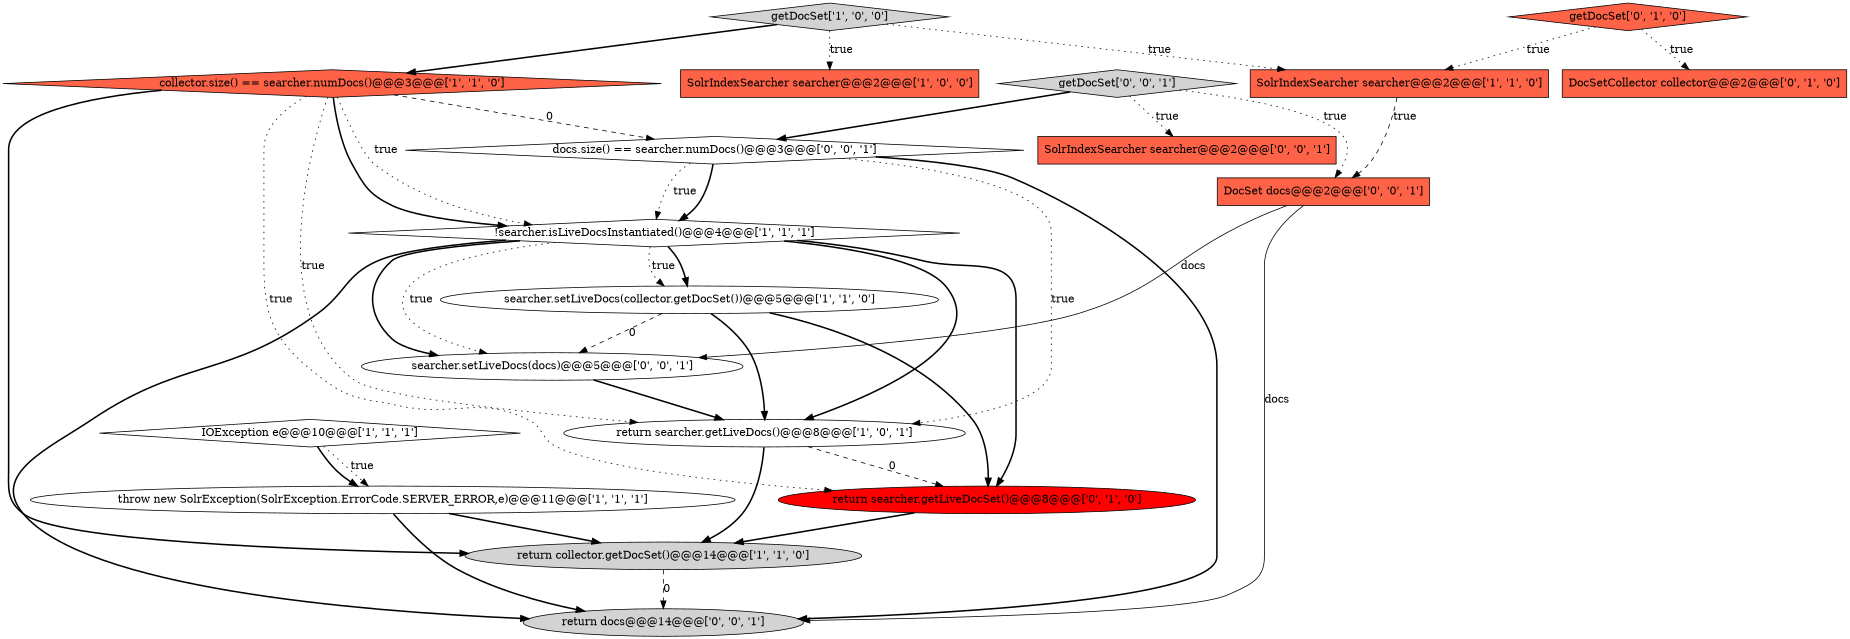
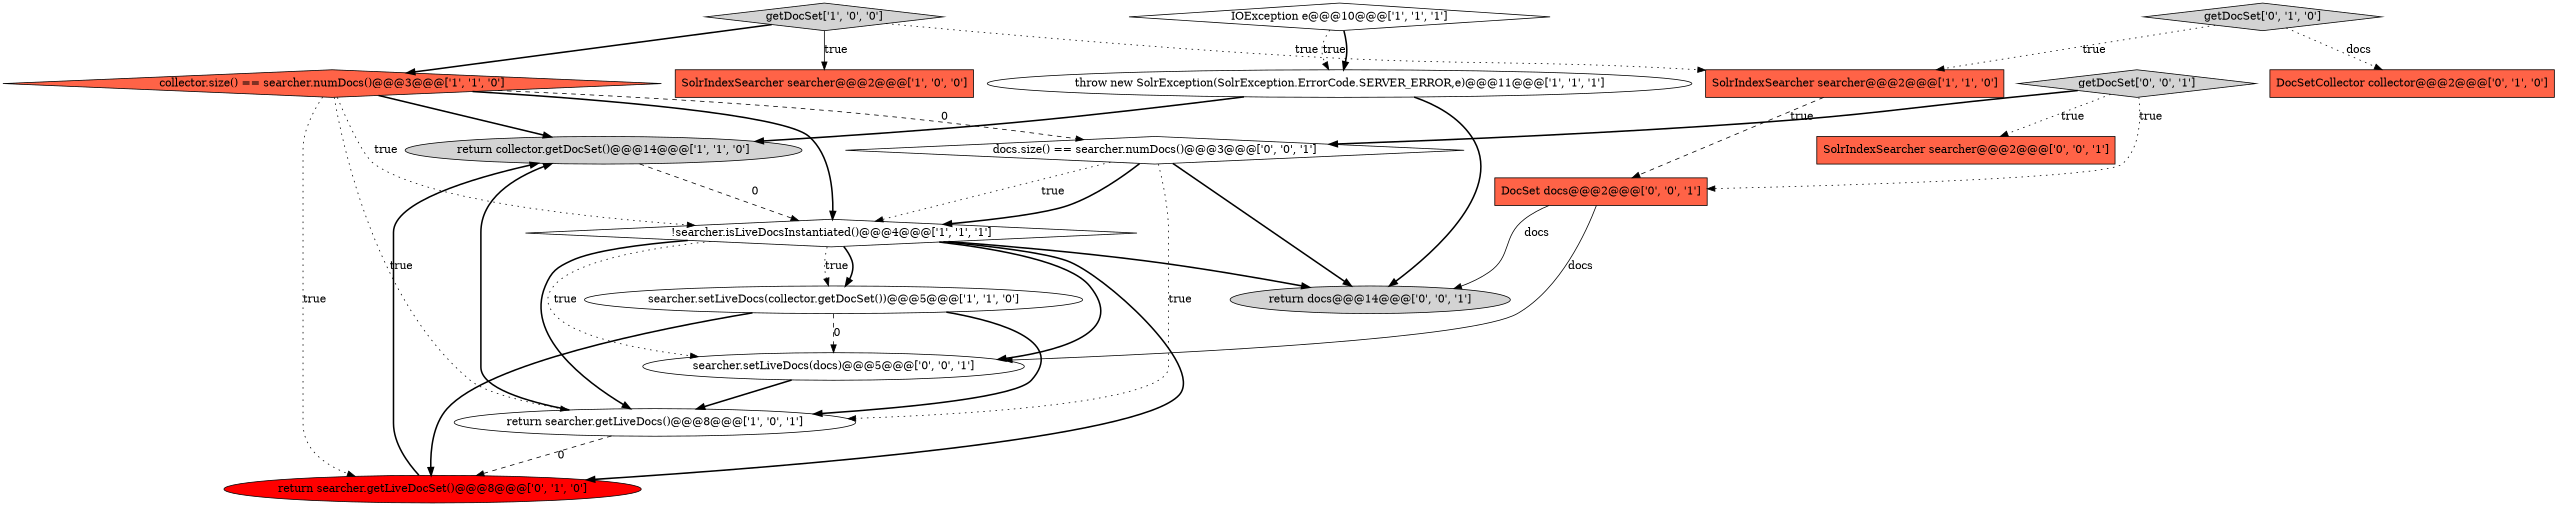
(1628, 17) -> (2263, 17)
(830, 46) -> (824, 46)
(1682, 50) -> (2359, 50)
(663, 585) -> (715, 191)
